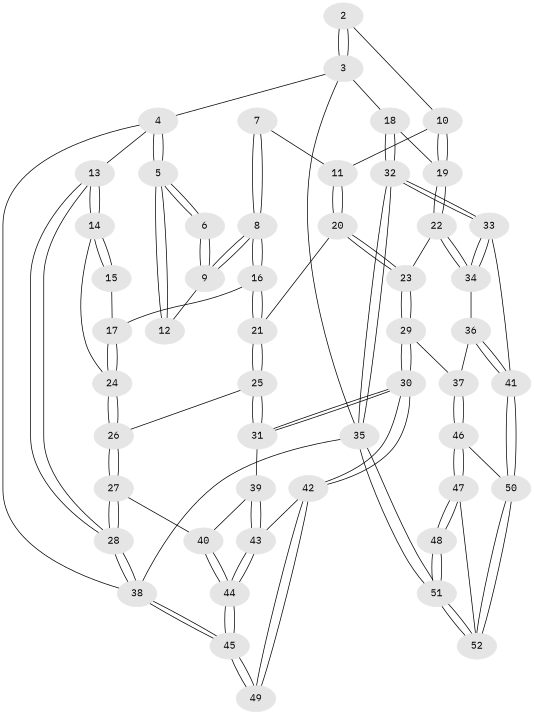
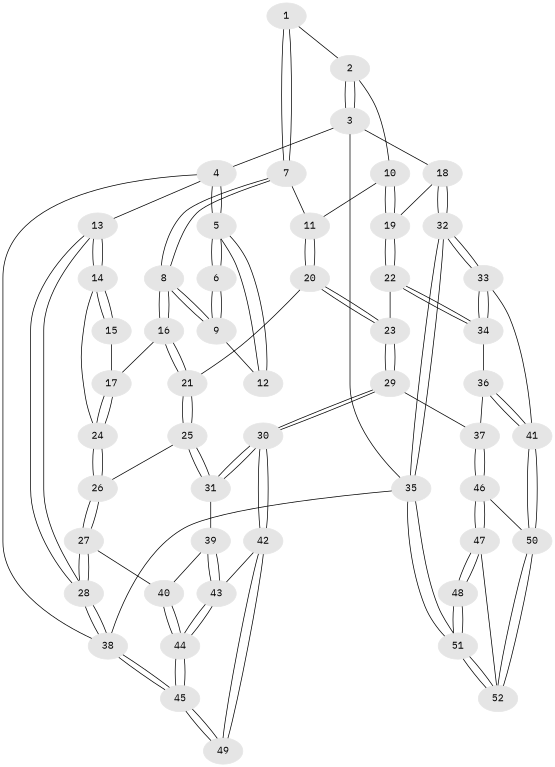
none -> (287, 16)
